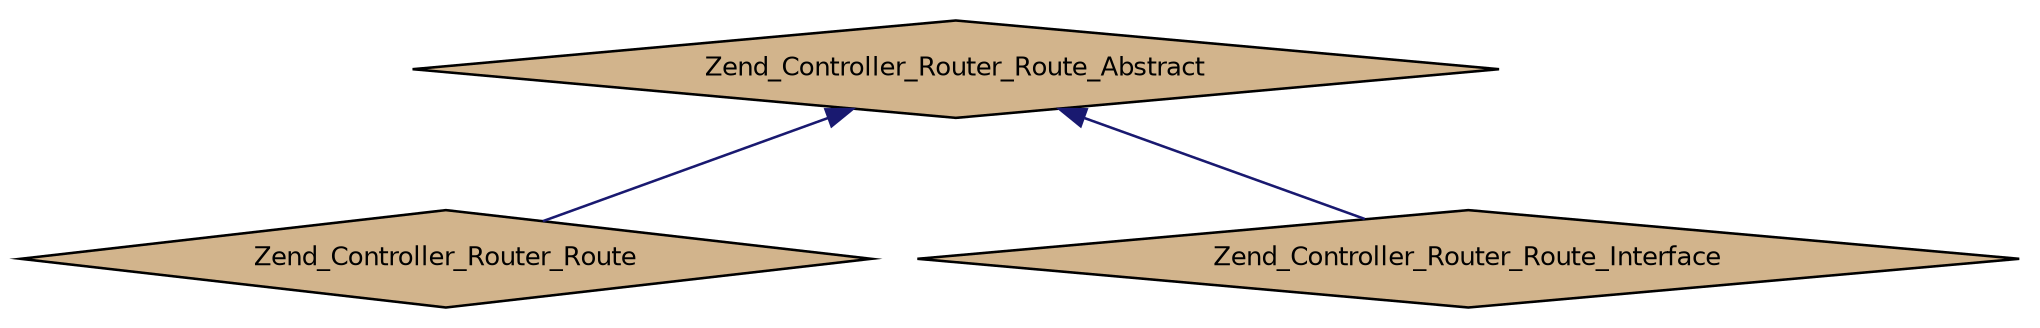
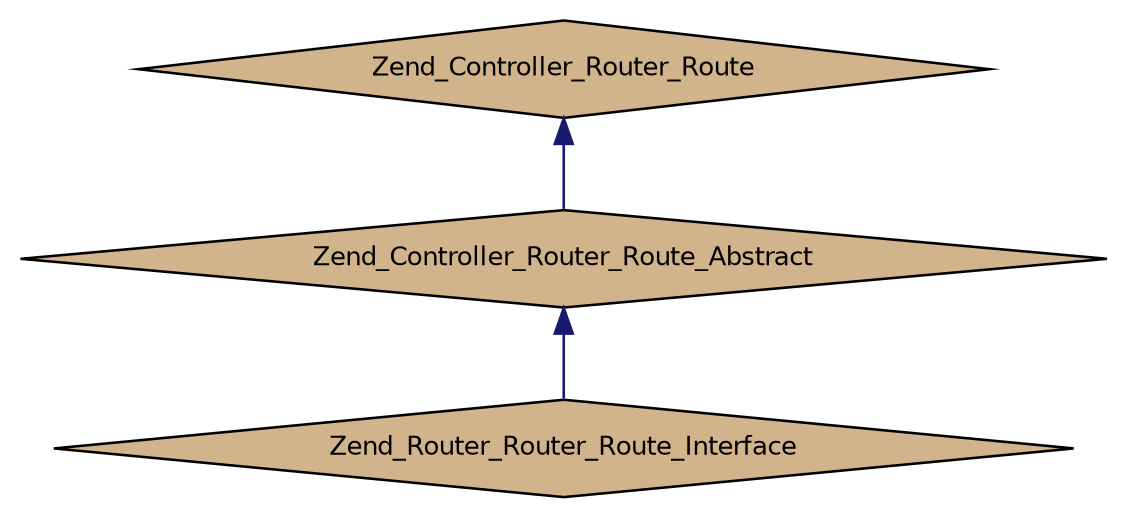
(686, 169) -> (564, 177)
(1468, 259) -> (564, 448)
